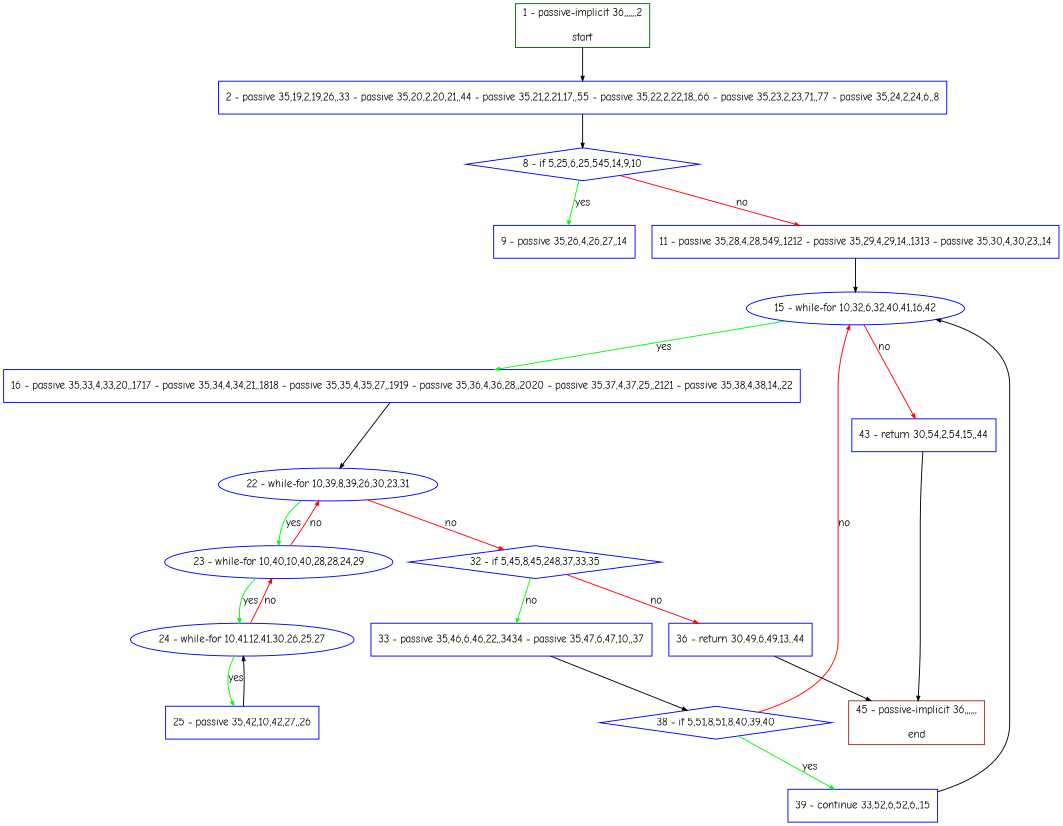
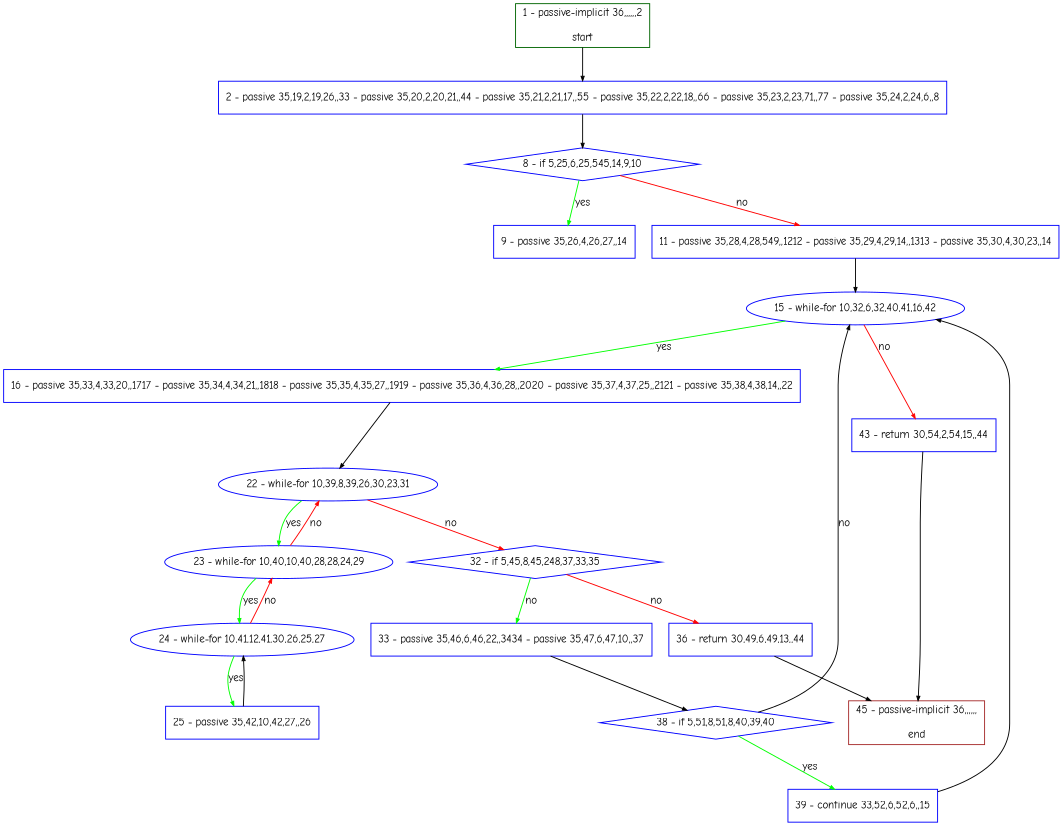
(838, 542) -> (838, 542)
